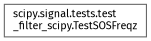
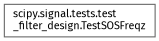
(75, 21) -> (80, 21)
